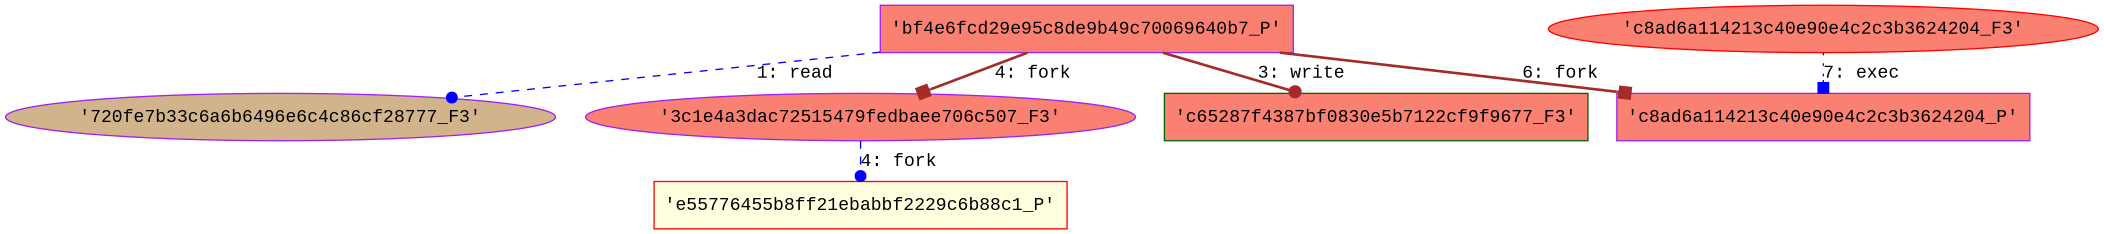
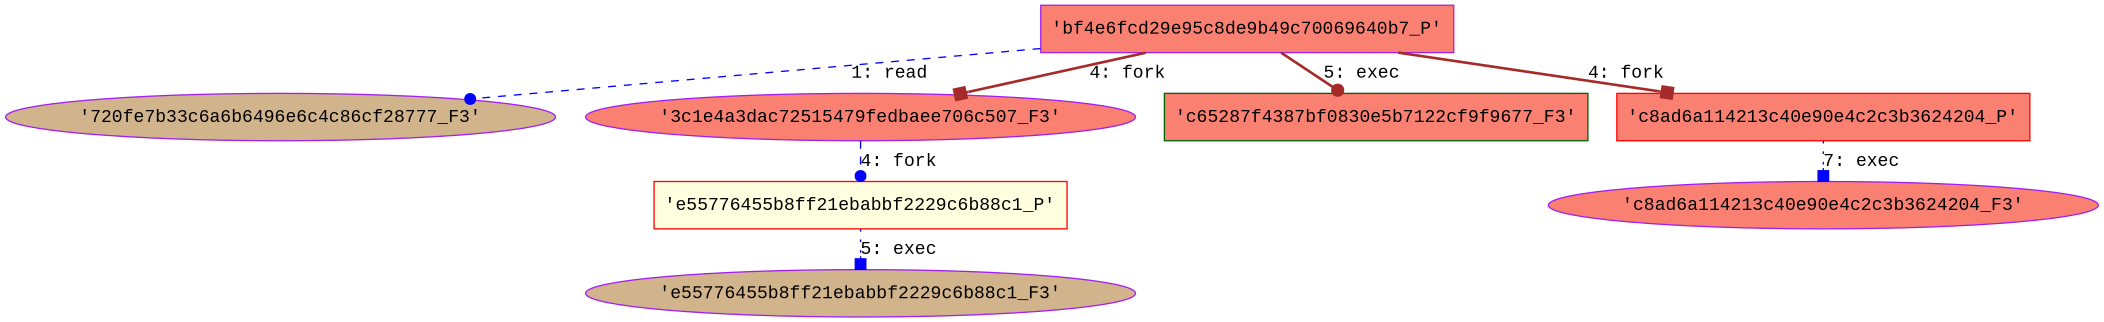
(1823, 29) -> (1823, 205)
(1823, 66) -> (1823, 154)
(1302, 73) -> (1362, 73)
(1560, 73) -> (1626, 73)
(1823, 117) -> (1823, 117)
none -> (861, 293)
